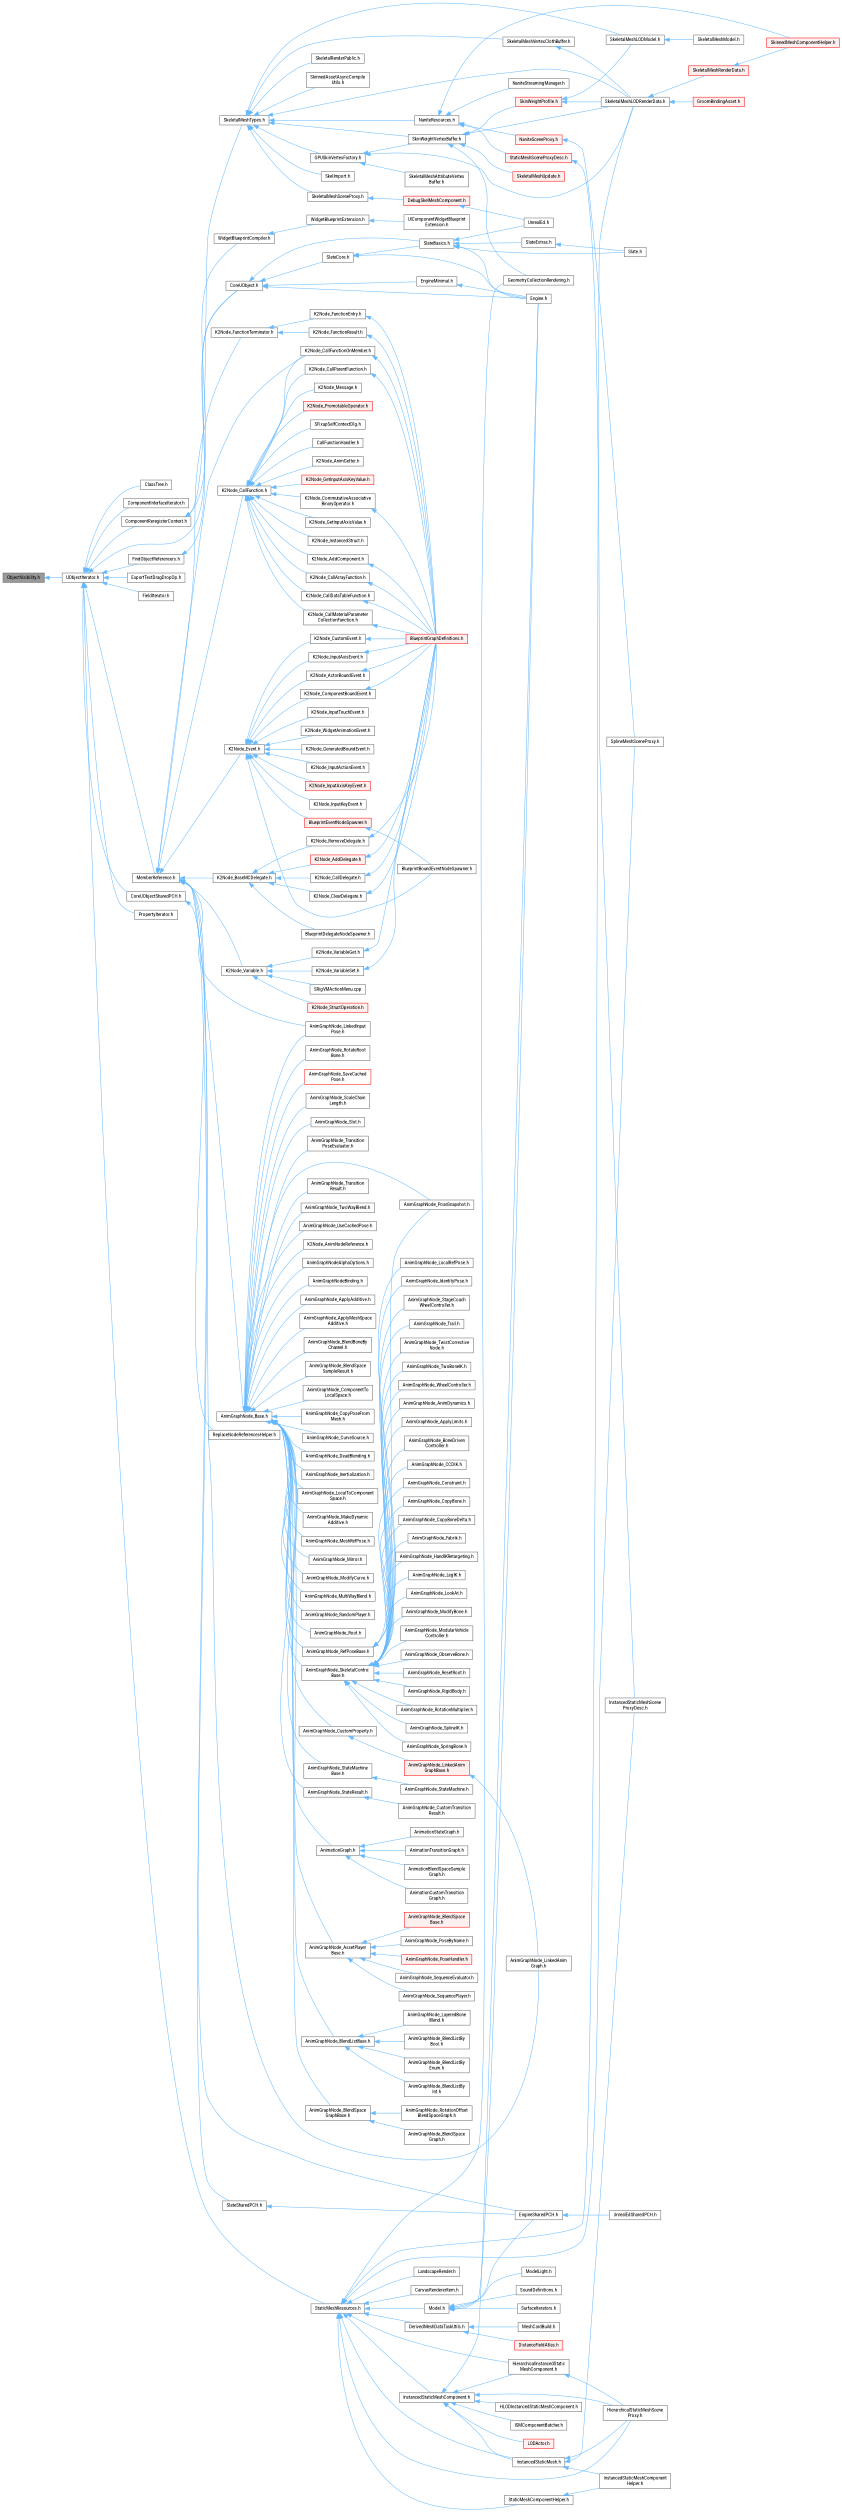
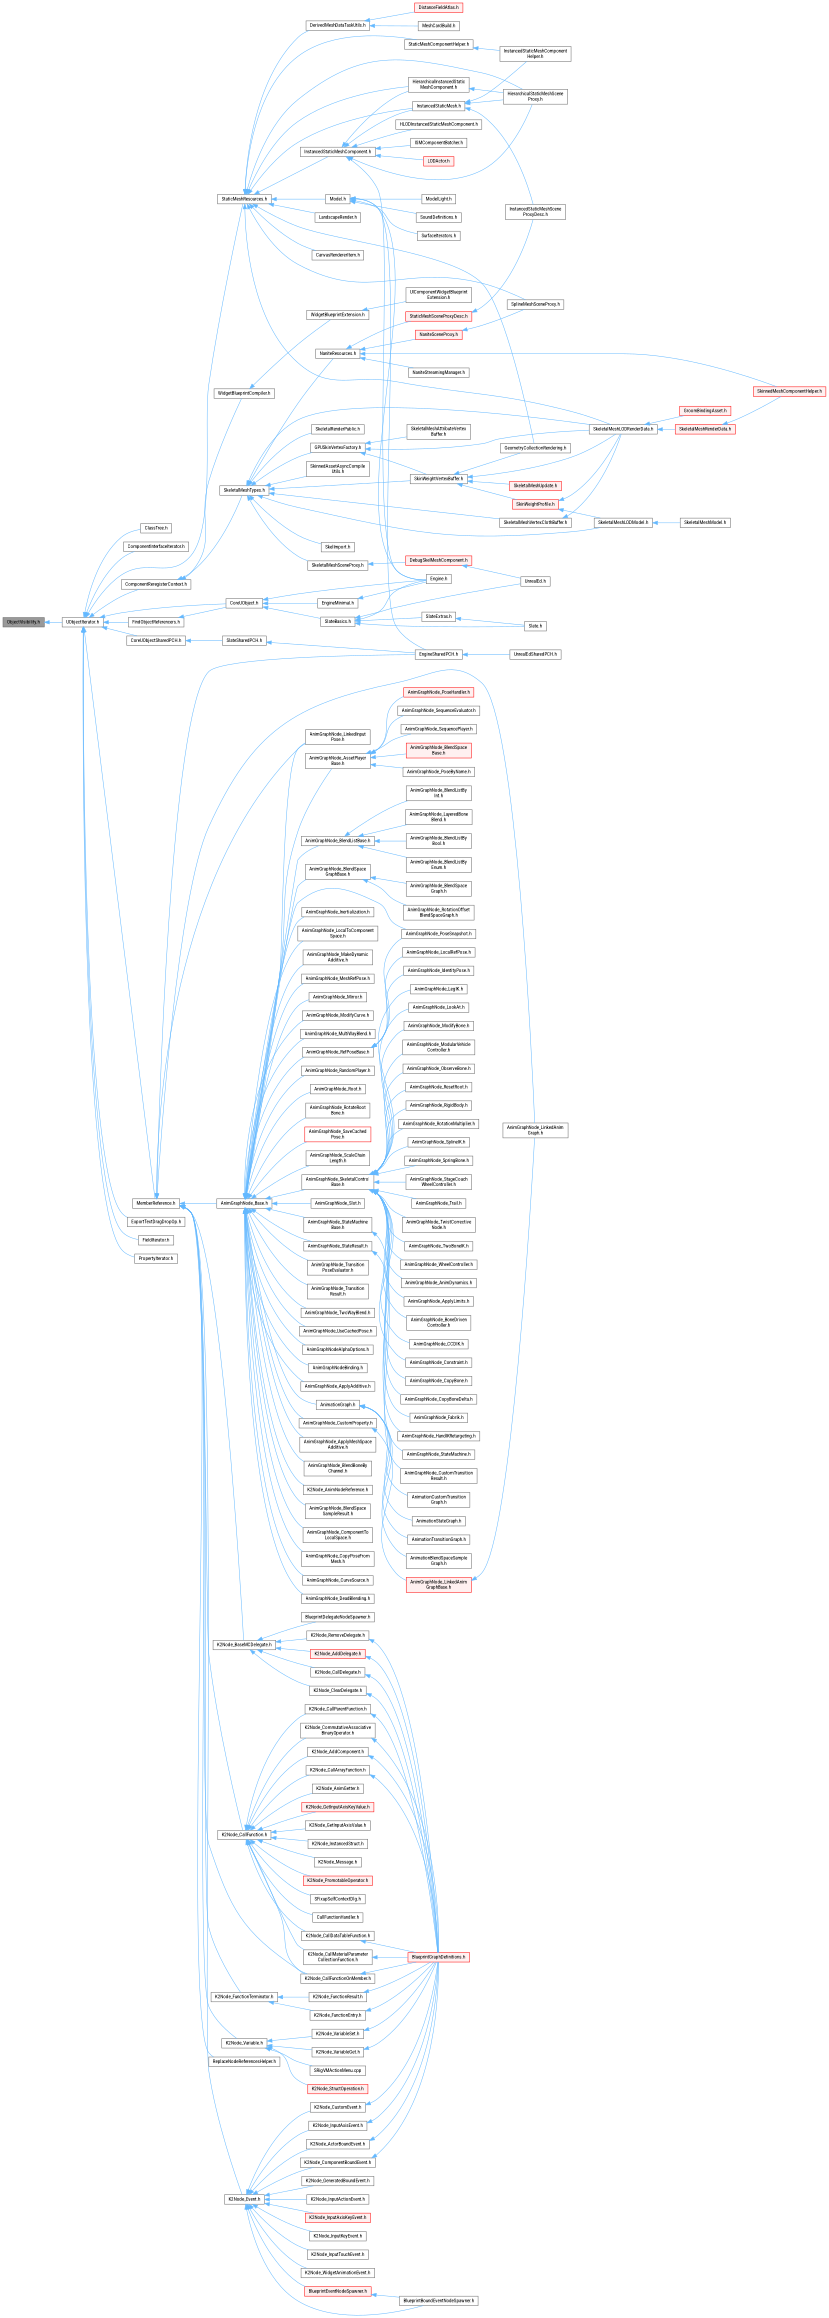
(338, 258) -> none
